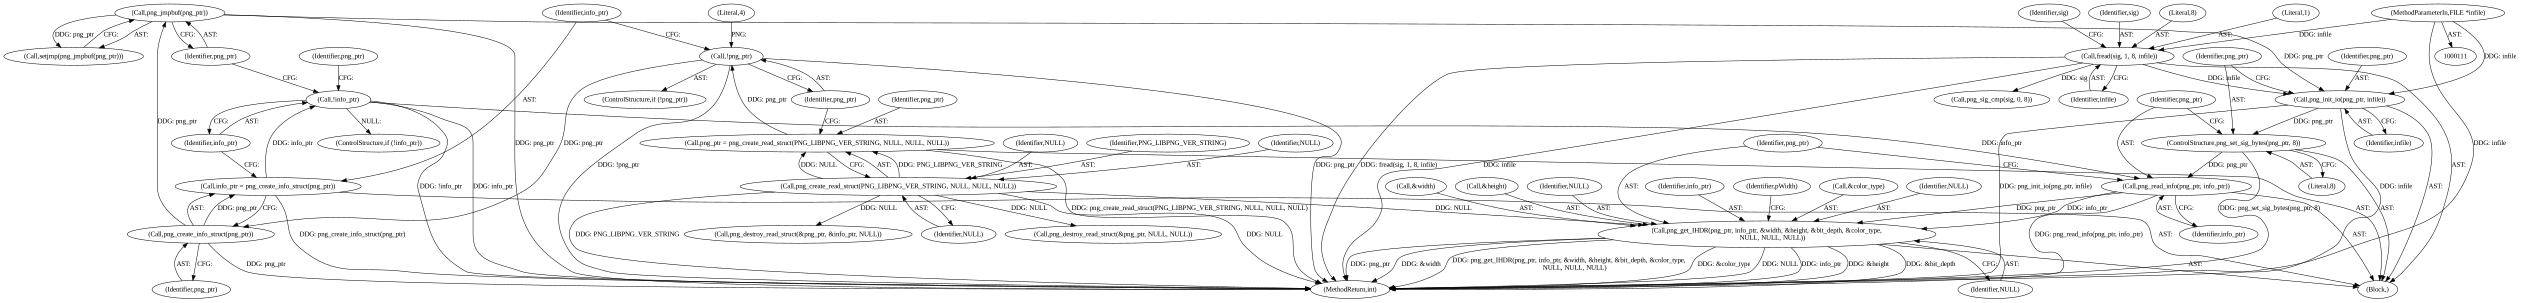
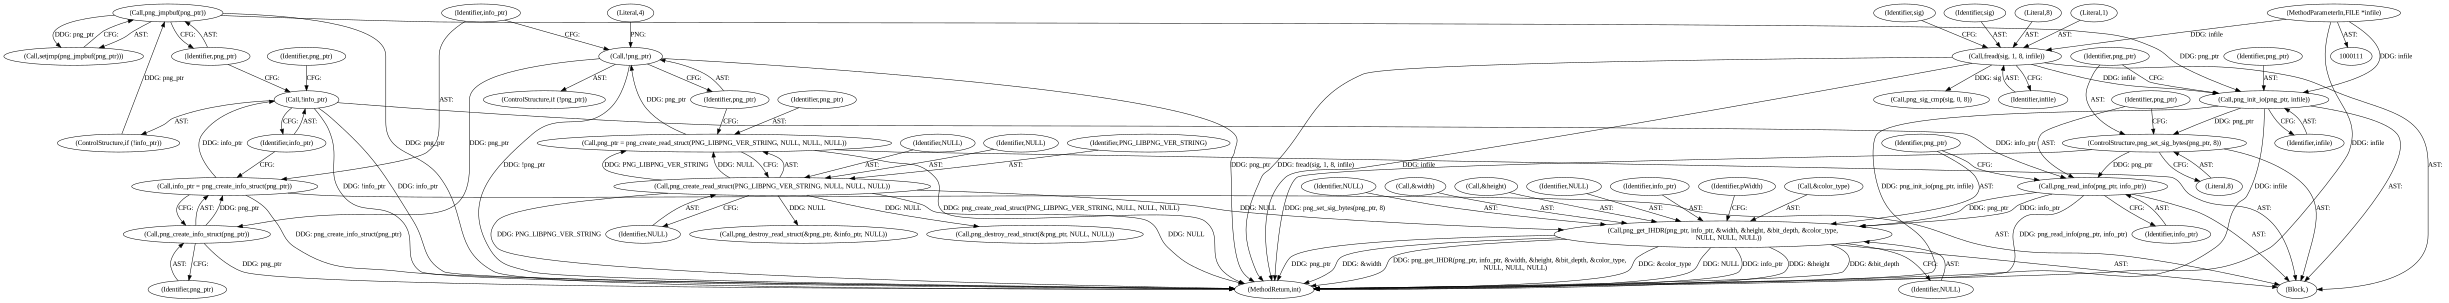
(372, 121) -> (183, 121)
(157, 131) -> (142, 80)
